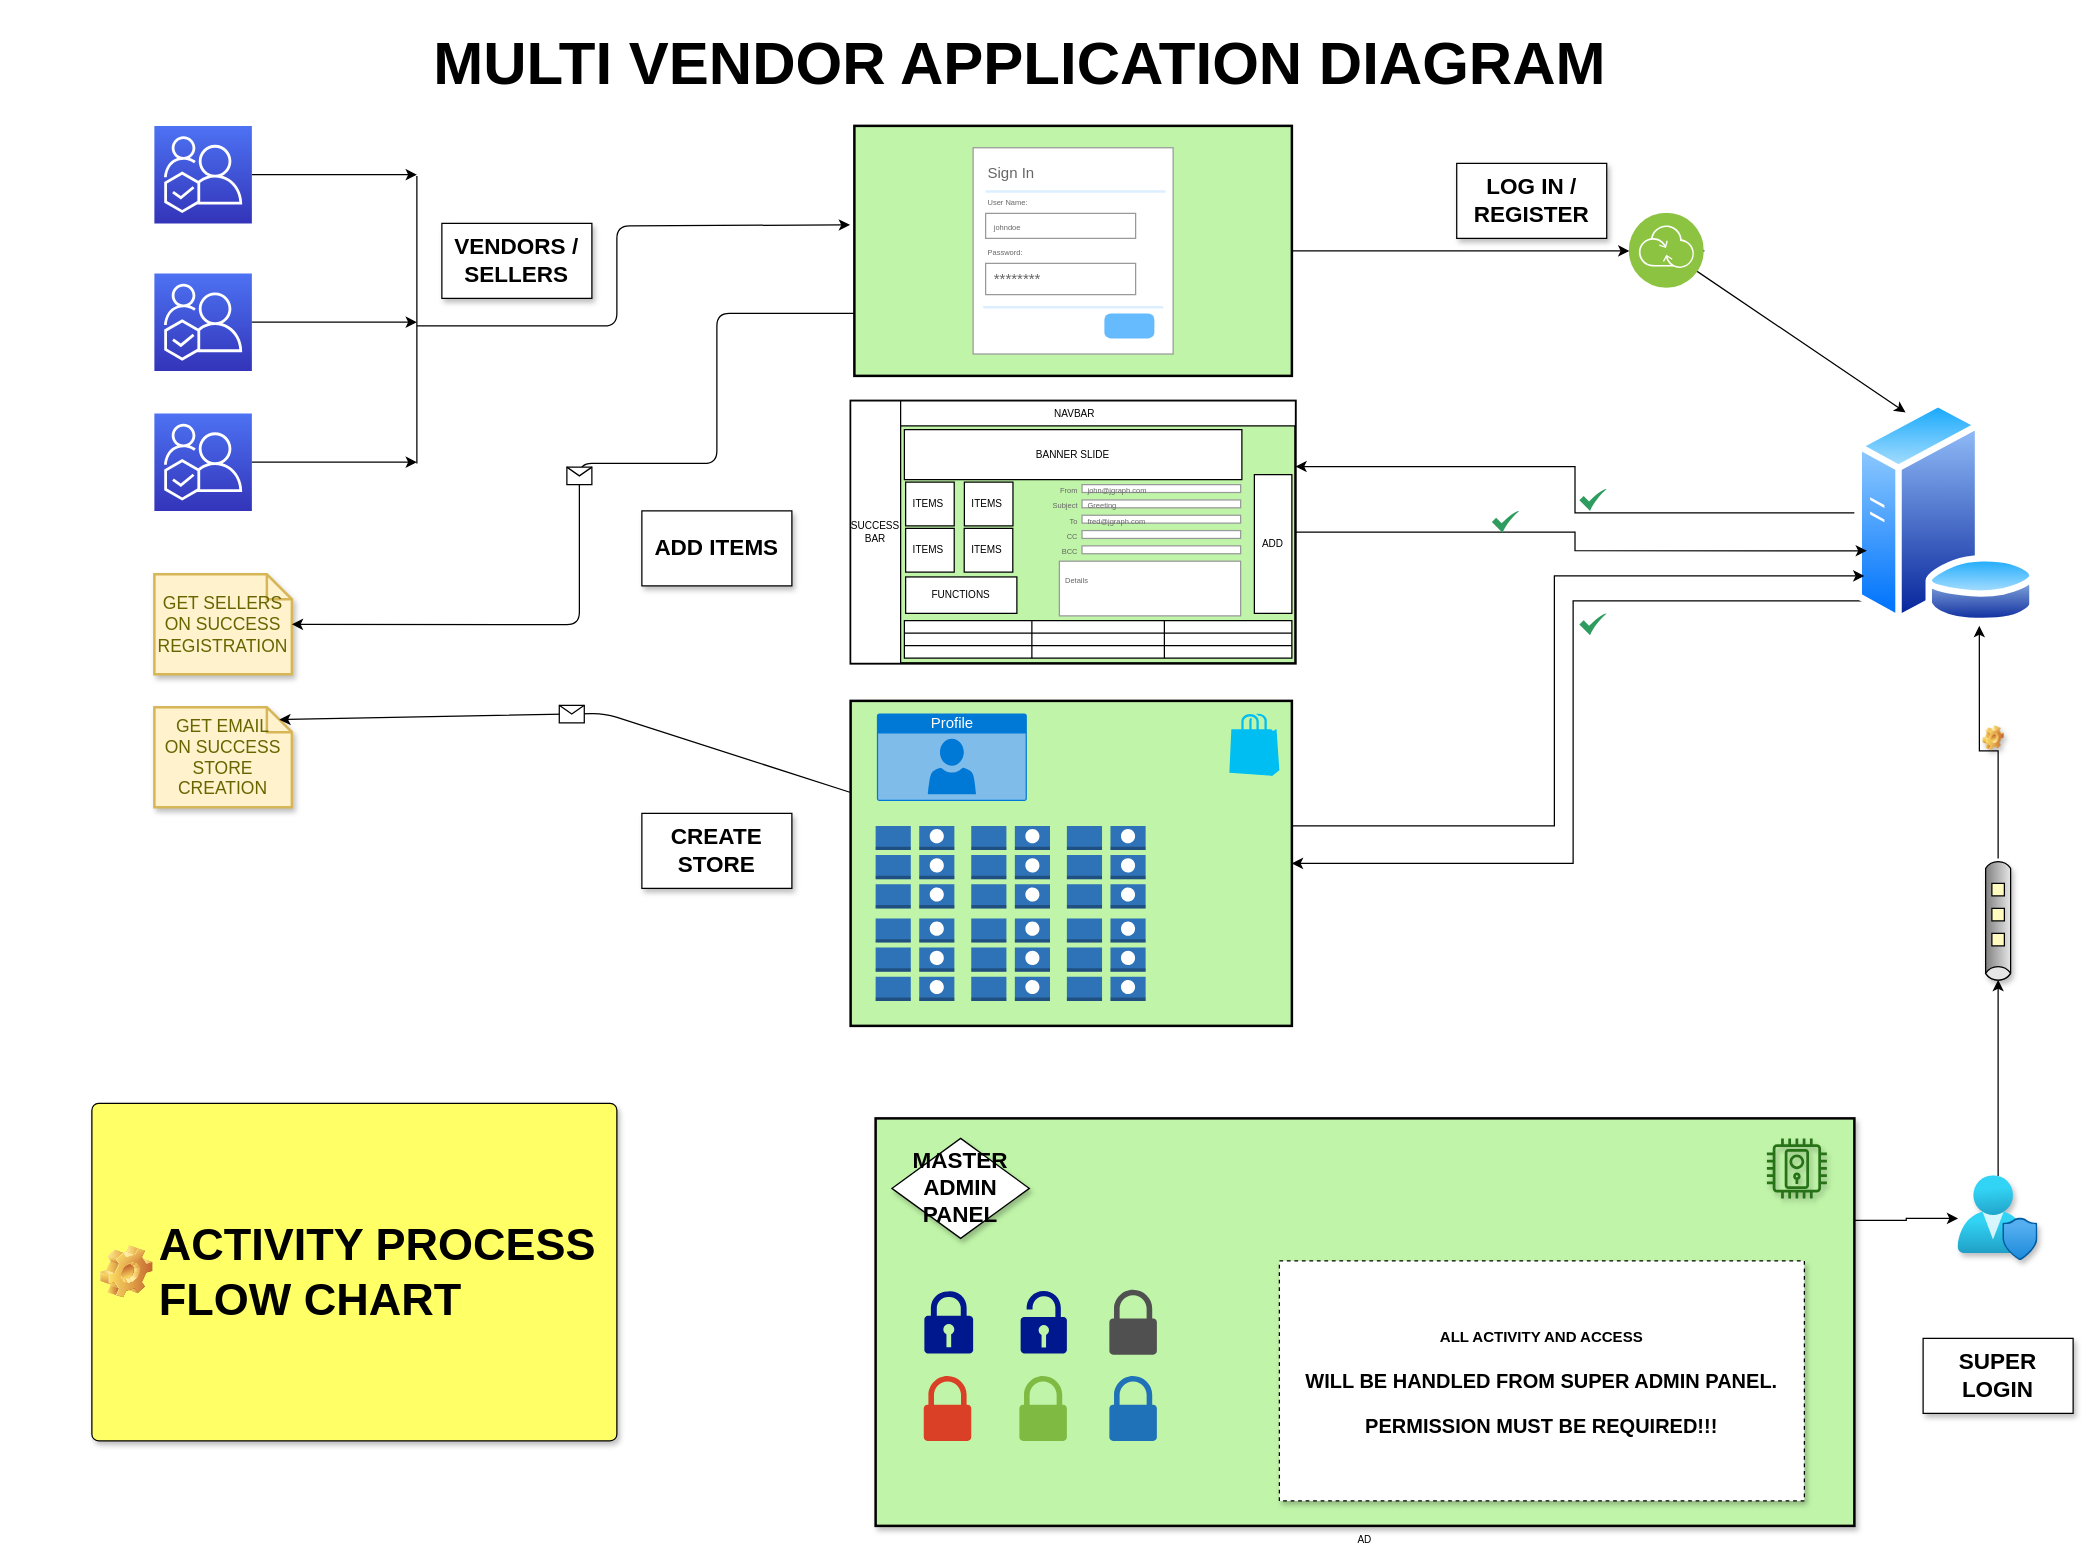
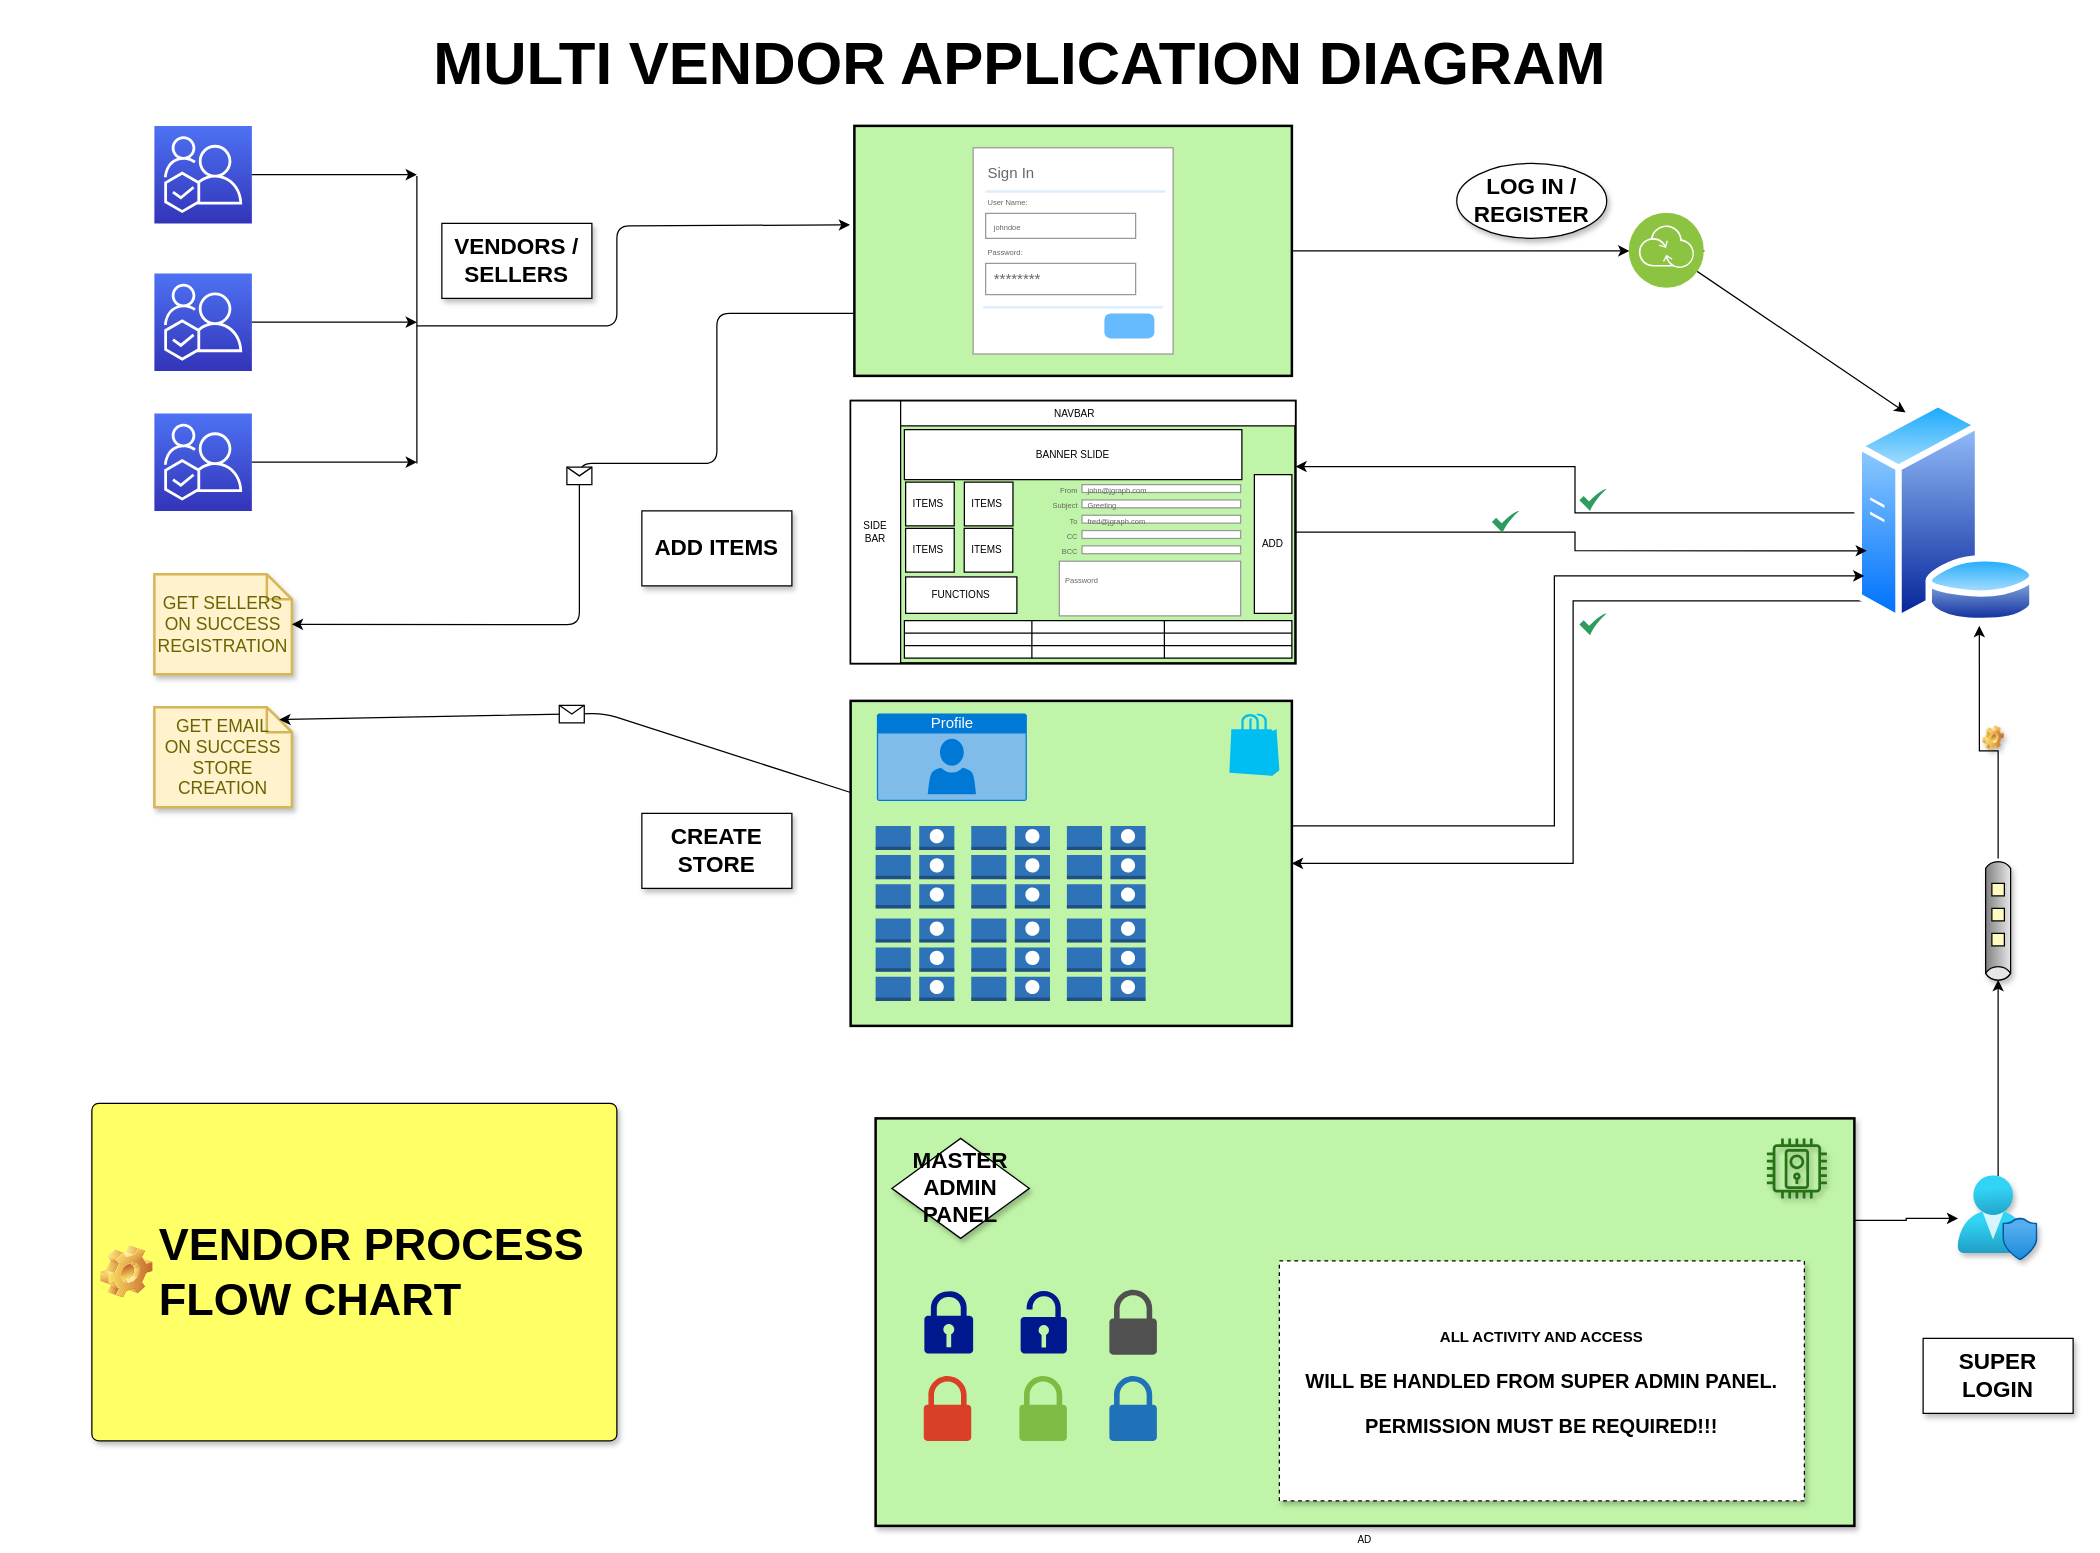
(1532, 201) -> (1532, 201)
(875, 525) -> (875, 525)
(1091, 578) -> (1099, 578)
(225, 1272) -> (216, 1272)
